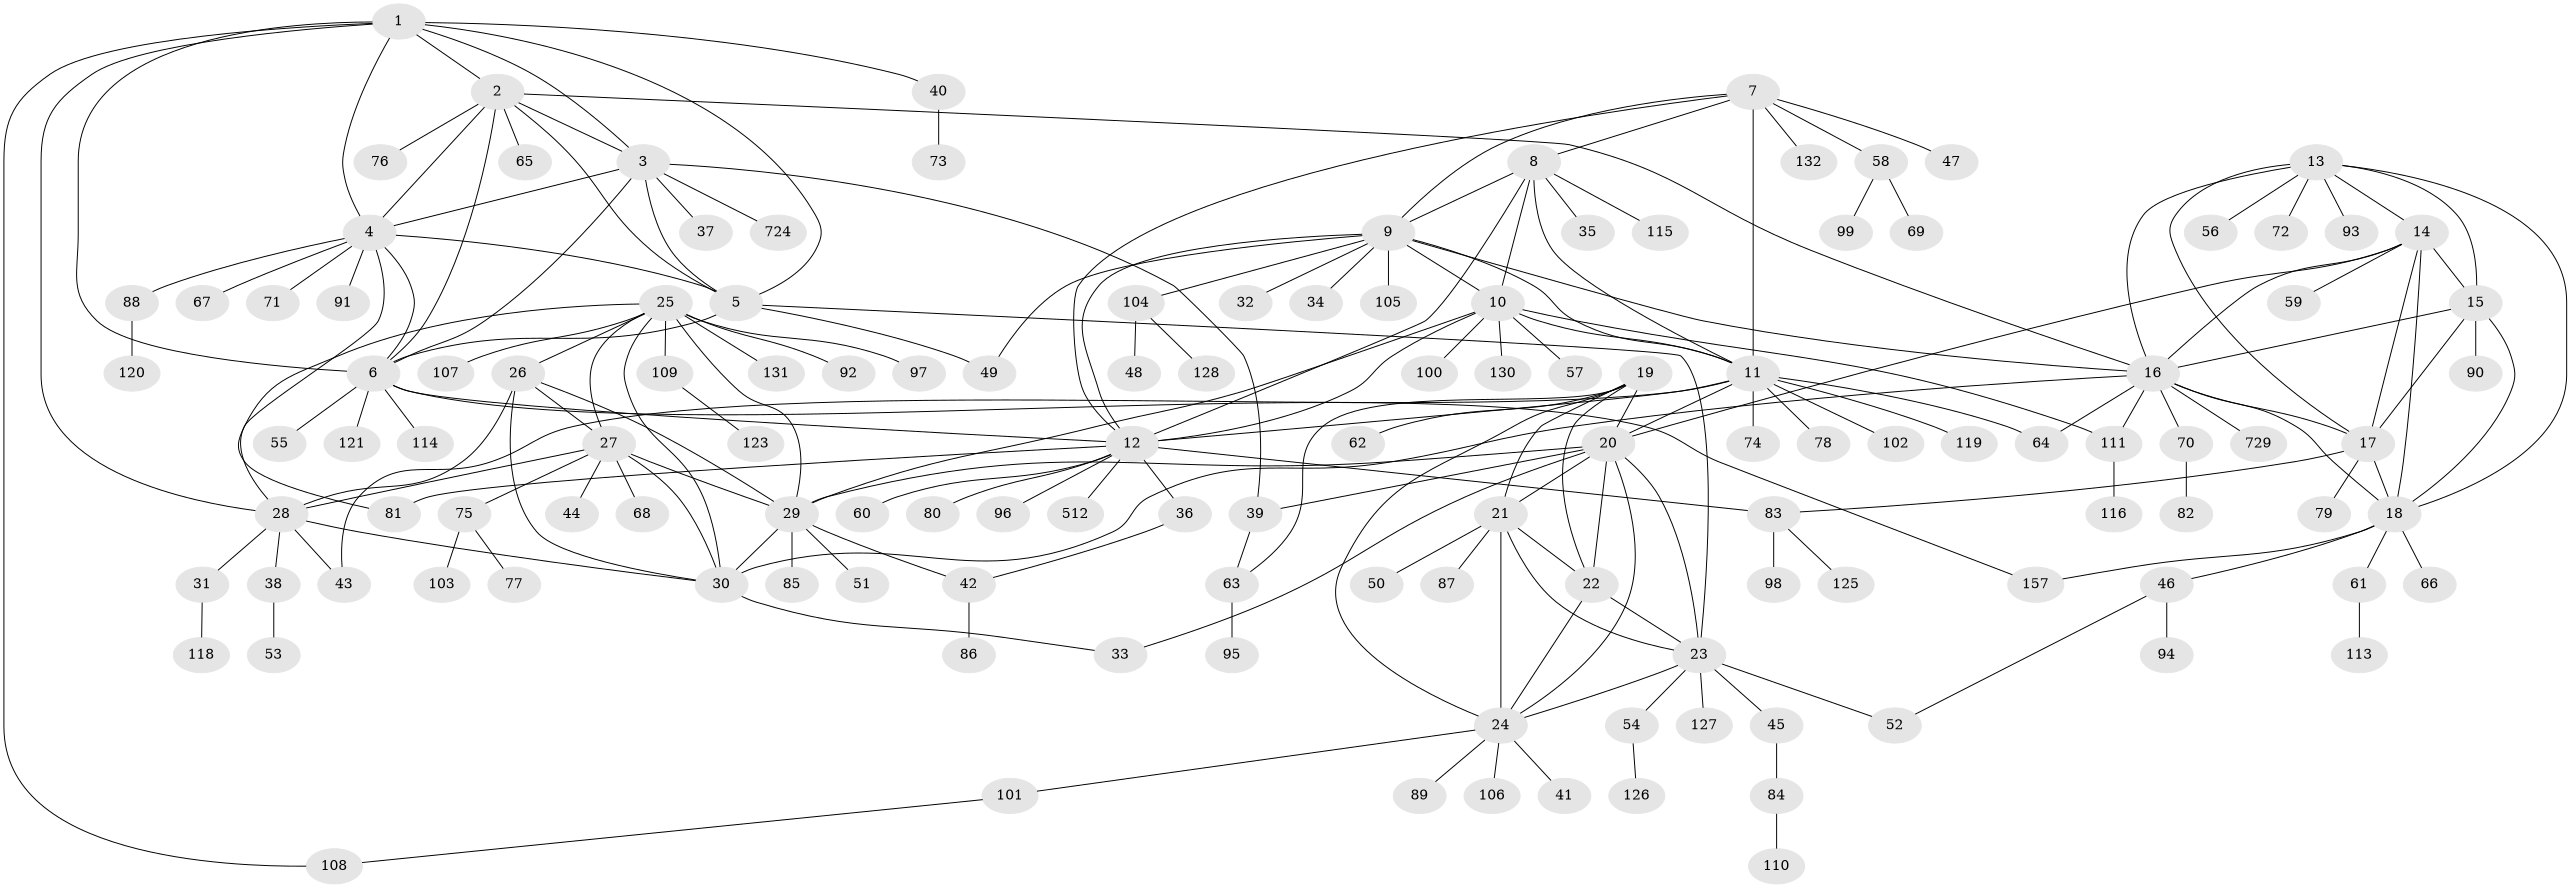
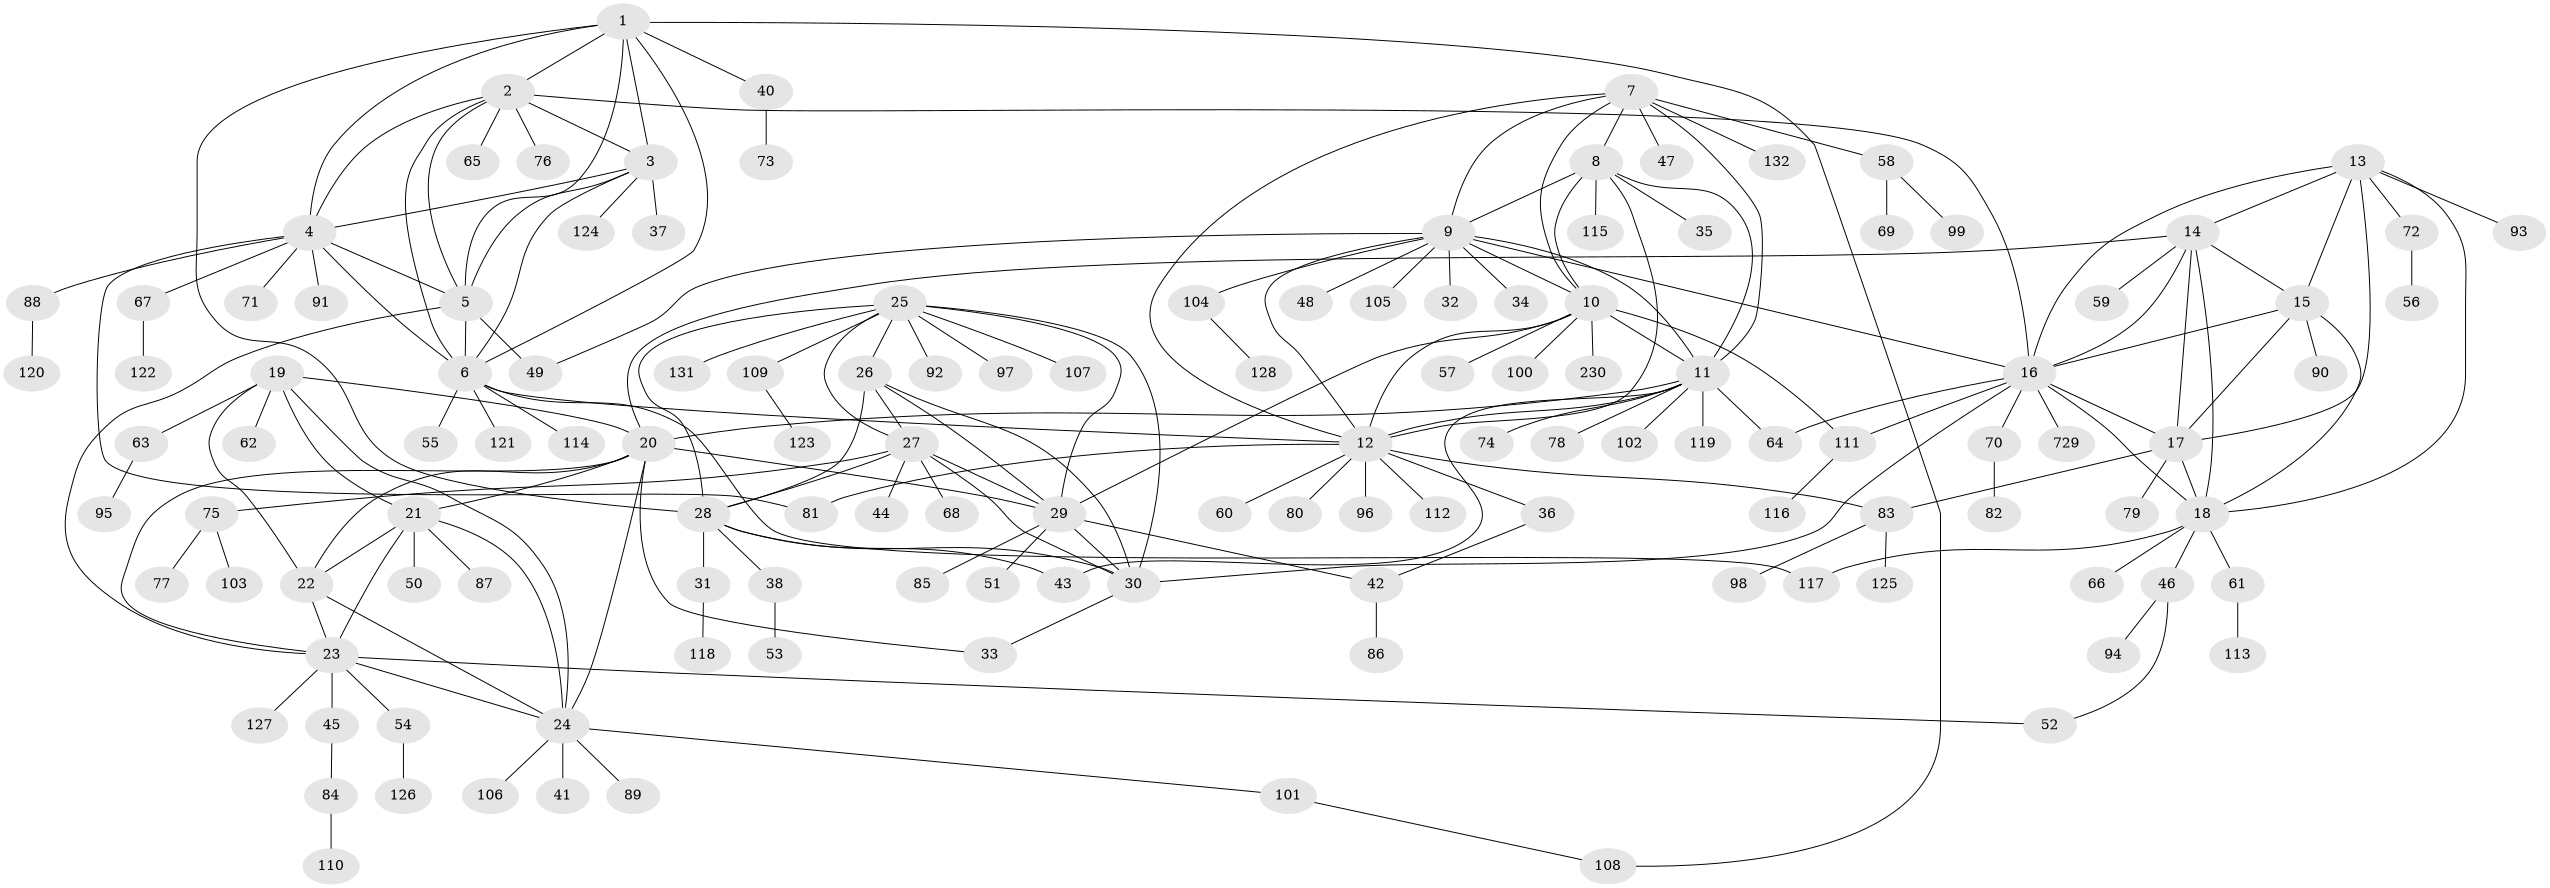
none -> (1546, 176)
(2263, 198) -> (2412, 268)
(778, 233) -> (586, 233)
(1135, 338) -> (1377, 268)
none -> (143, 374)
(1503, 374) -> (1593, 374)
(1076, 514) -> (1438, 514)
(1255, 514) -> none
(2036, 585) -> (1811, 585)
